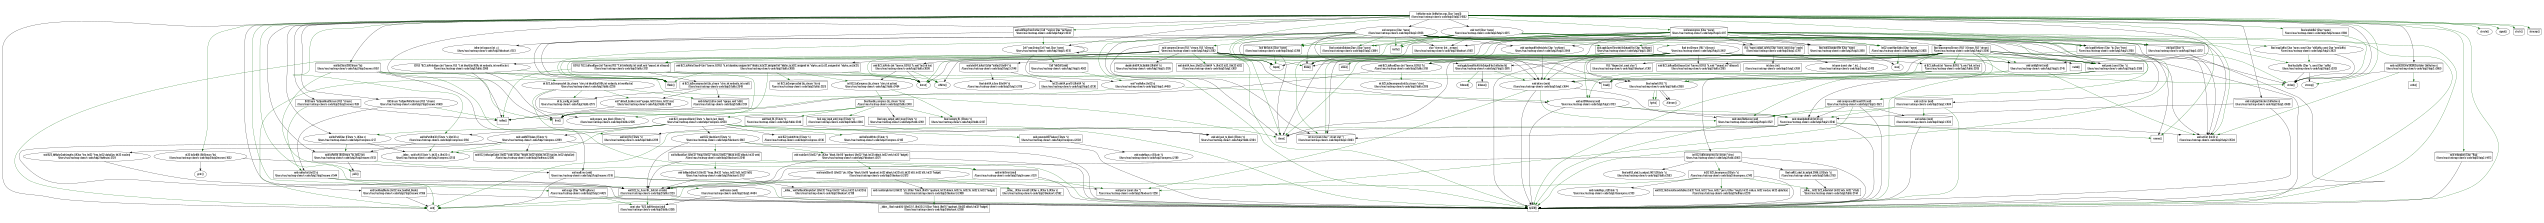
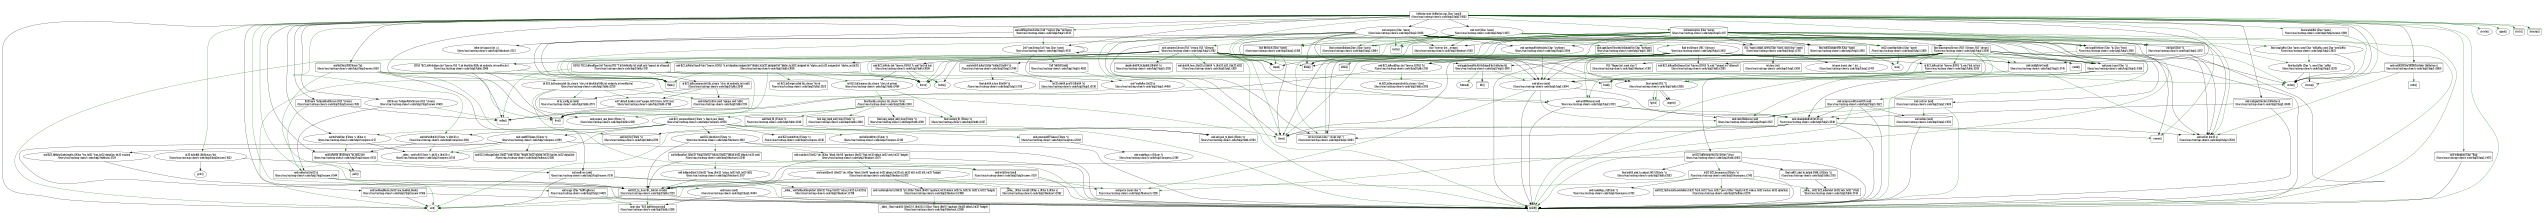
(942, 85) -> (942, 85)
(1482, 85) -> (1482, 85)
(1672, 103) -> (1672, 103)
